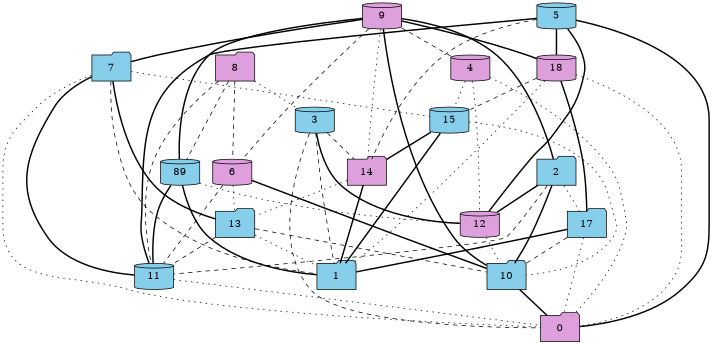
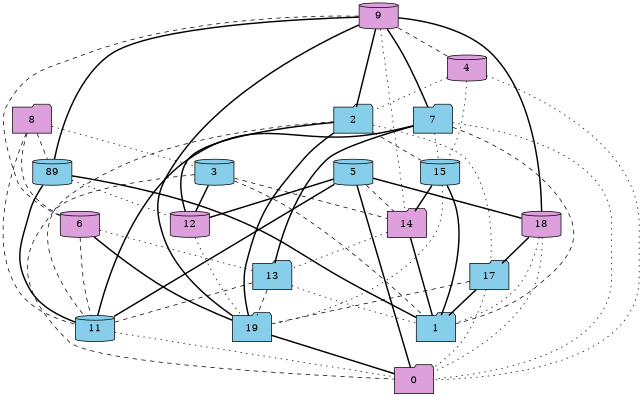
(503, 94) -> (402, 149)
(478, 143) -> (410, 94)
(507, 276) -> (252, 329)
